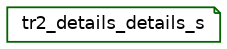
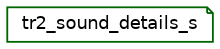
(114, 25) -> (110, 25)
